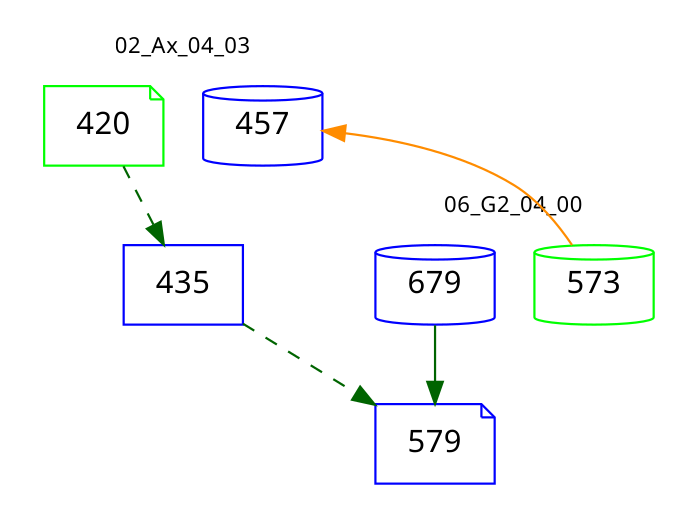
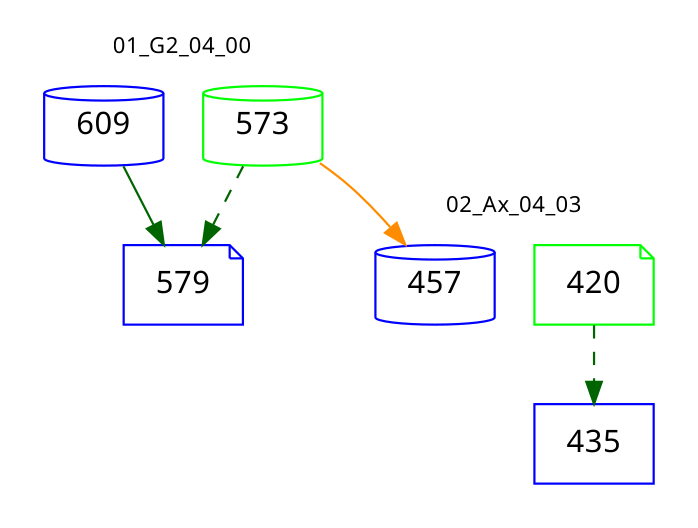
(515, 206) -> (183, 47)
(435, 285) -> (104, 126)
(299, 358) -> (228, 195)
